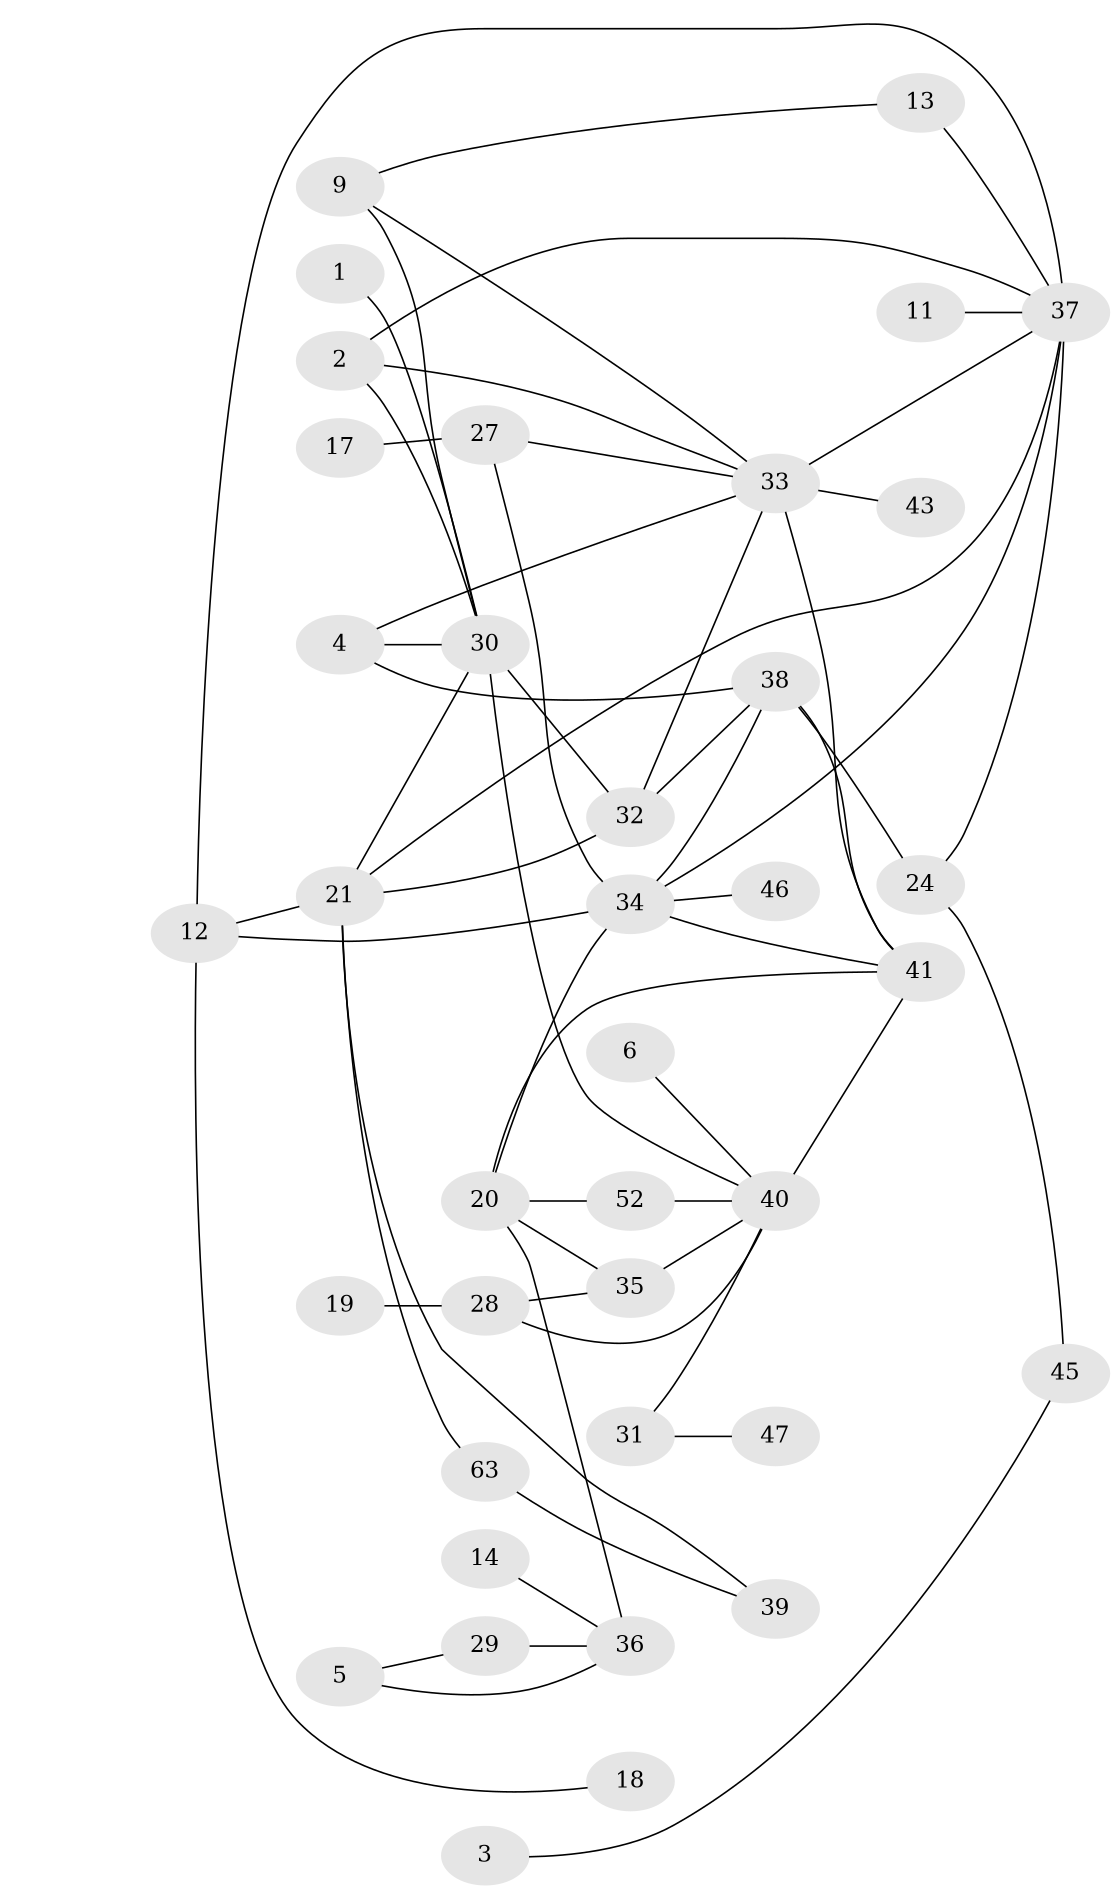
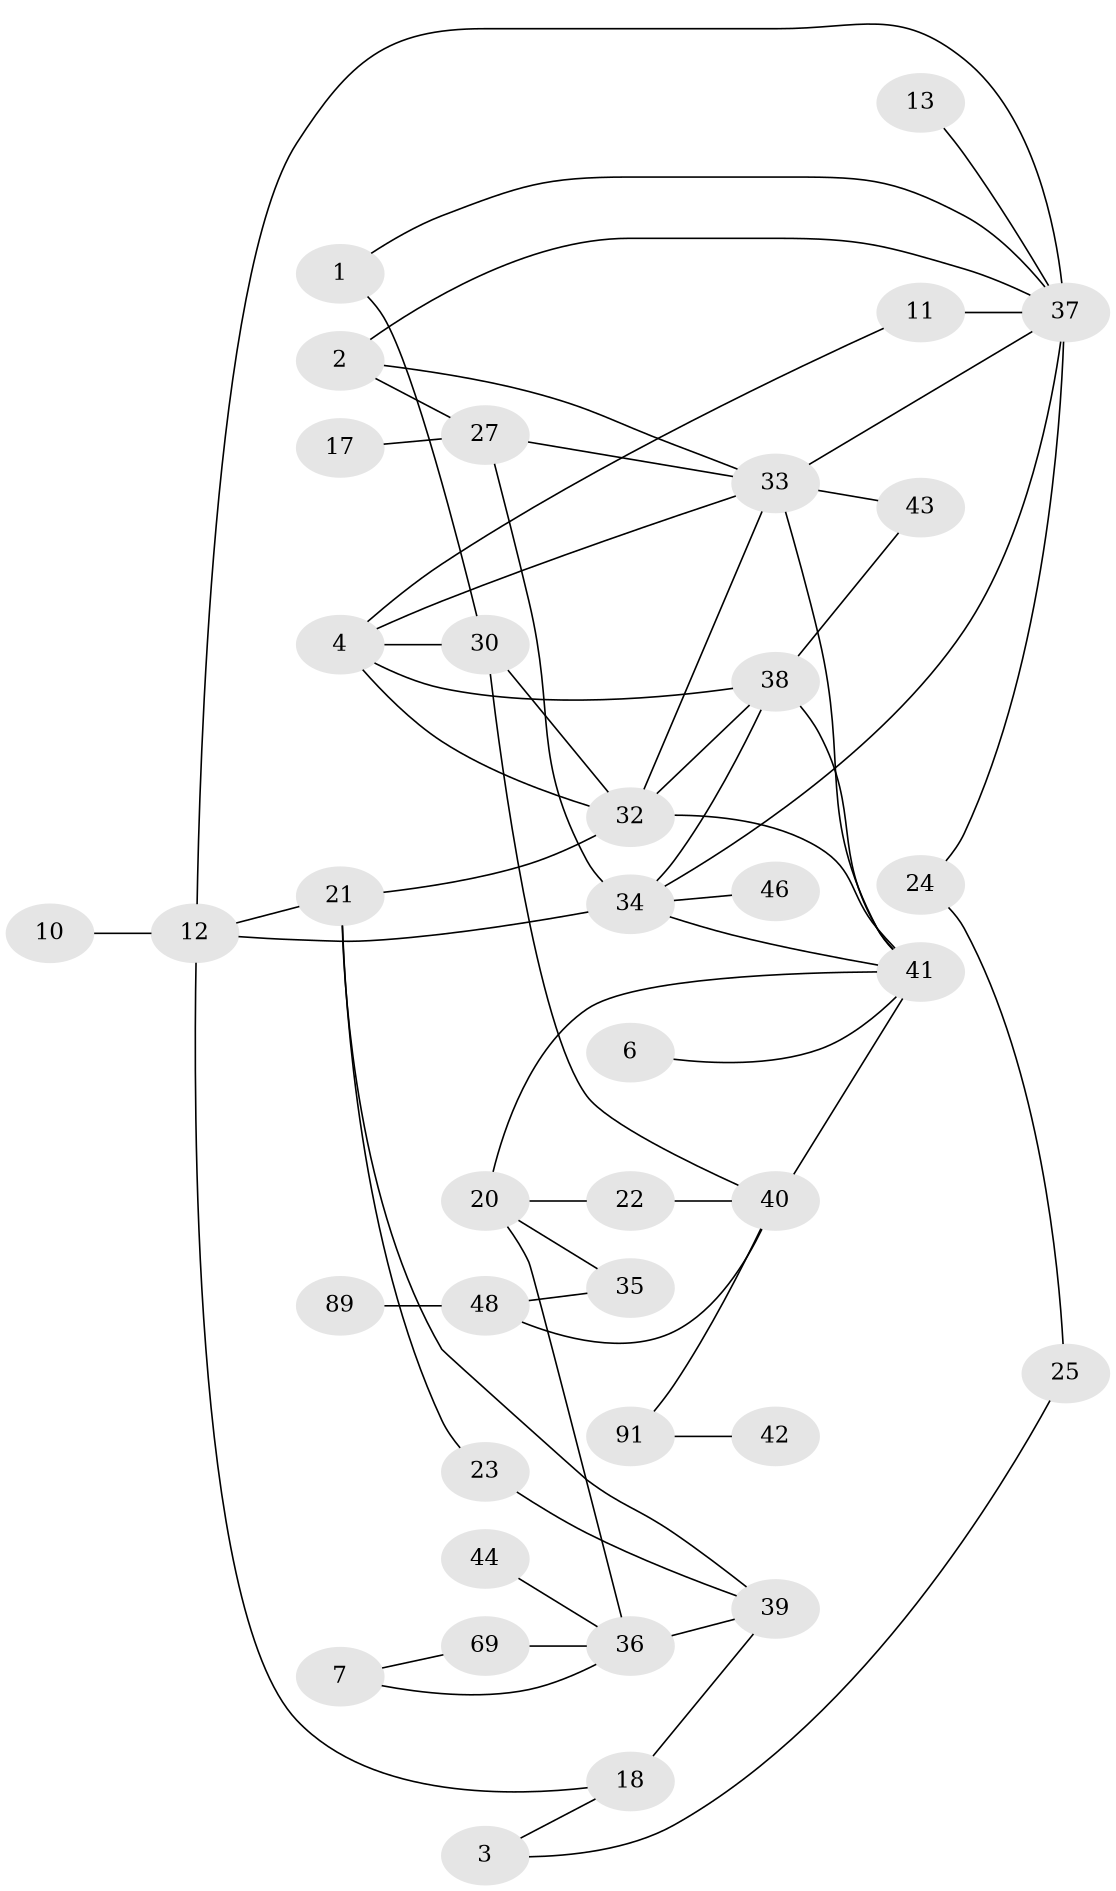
(340, 187) -> none
none -> (604, 468)
(431, 495) -> (404, 393)
(756, 628) -> (718, 177)
none -> (465, 755)
(413, 771) -> none
(853, 781) -> (848, 594)
none -> (809, 843)
none -> (50, 933)
(562, 1004) -> none
(703, 1127) -> (794, 1056)
(630, 1201) -> (630, 1201)
(703, 1245) -> none
(340, 1306) -> (340, 1306)
(485, 1306) -> (485, 1306)
(1066, 1374) -> (1066, 1374)
(630, 1436) -> (630, 1436)
(776, 1436) -> (776, 1436)
(485, 1472) -> (485, 1472)
(485, 1559) -> (485, 1559)
none -> (703, 1627)
(485, 1646) -> (485, 1646)
(340, 1677) -> (340, 1677)
none -> (703, 1695)
none -> (558, 1819)
